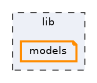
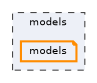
(49, 23) -> (49, 23)
